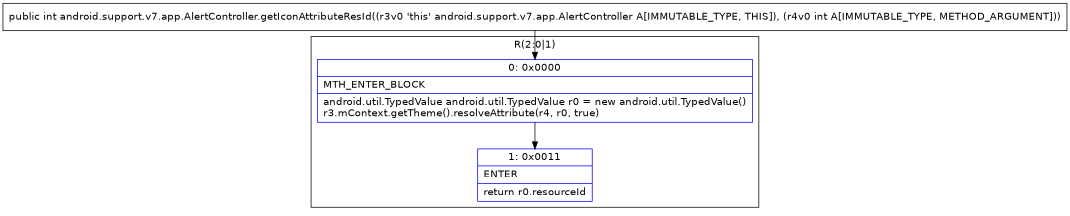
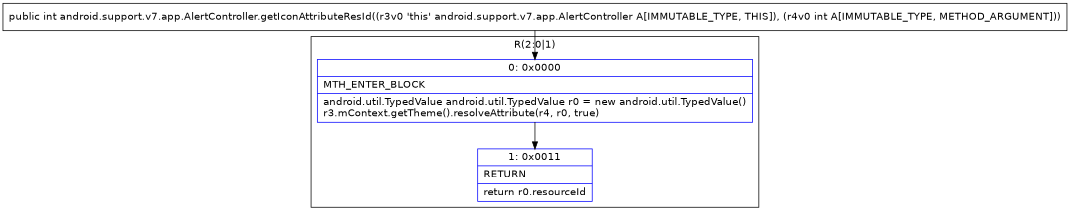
(501, 174) -> (505, 174)
